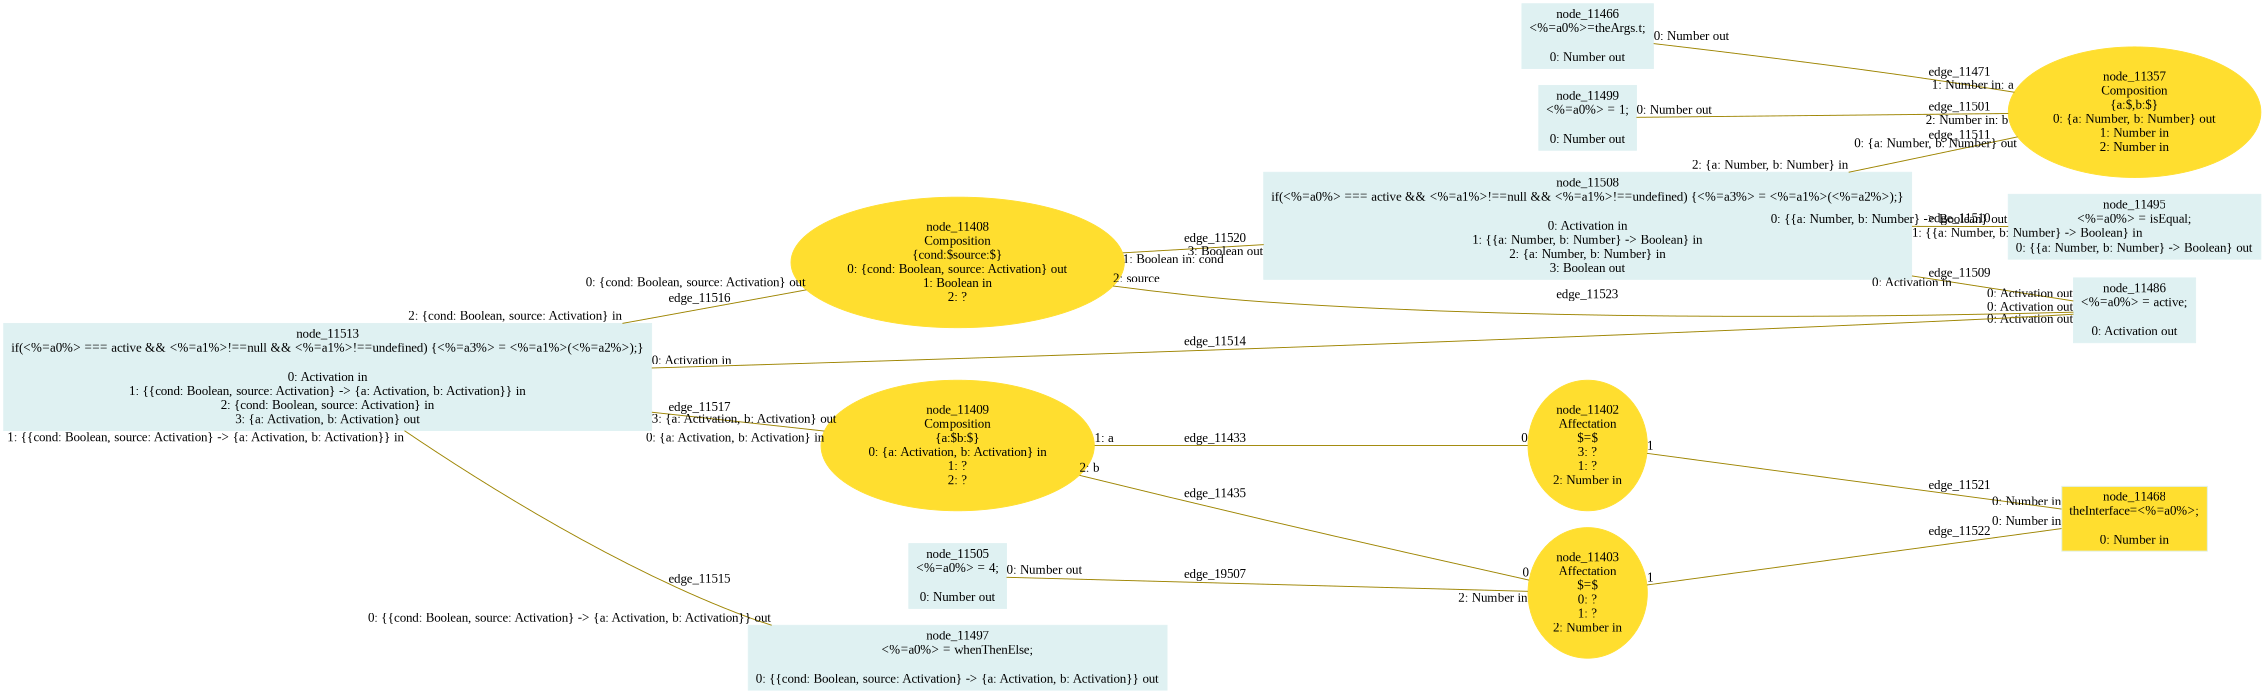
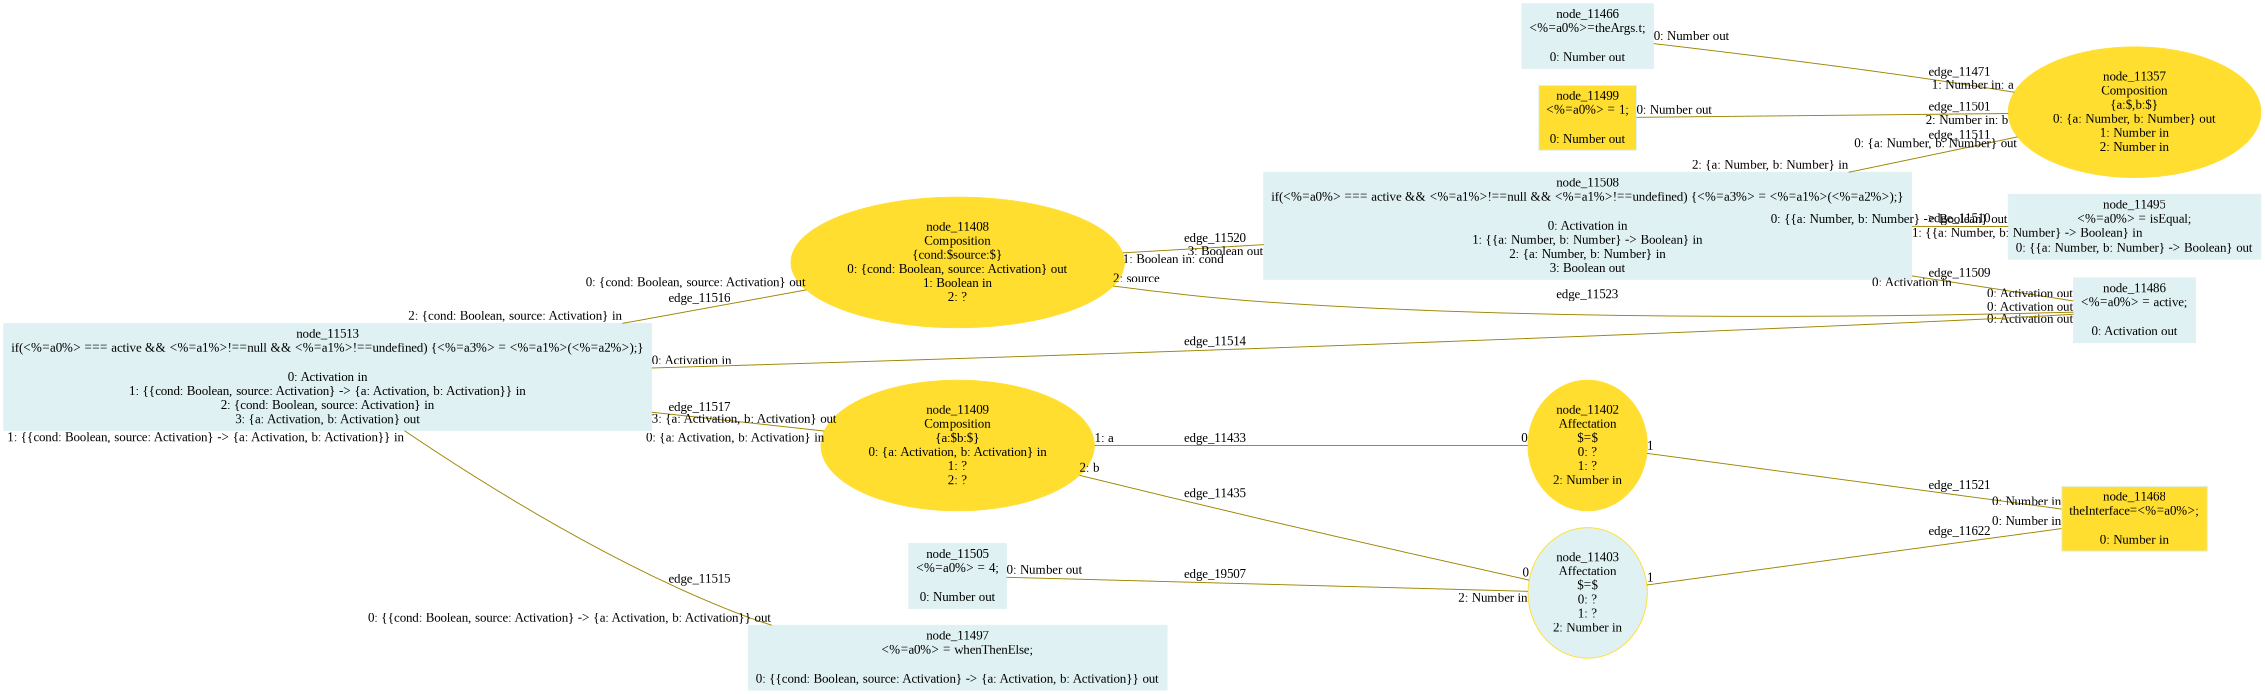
(1588, 118) -> (1588, 118)
(1588, 446) -> (1588, 446)
(1960, 531) -> (1960, 531)
(1588, 593) -> (1588, 593)
